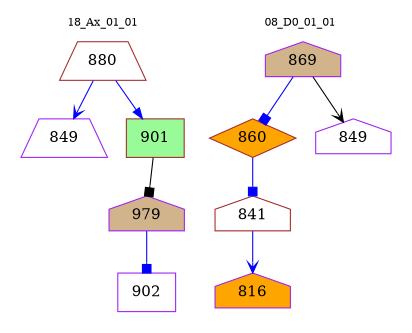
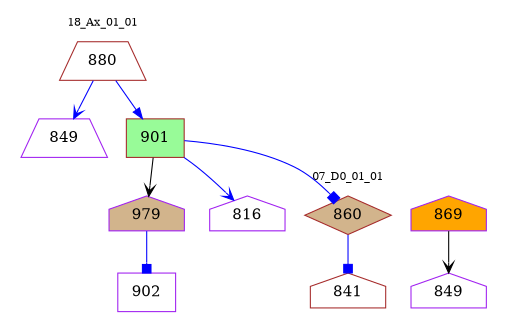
(300, 23) -> (348, 177)
(303, 61) -> (449, 215)
(281, 95) -> (262, 154)
(253, 138) -> (348, 215)
(152, 172) -> (152, 172)
(253, 247) -> (209, 177)
(253, 292) -> (247, 215)
